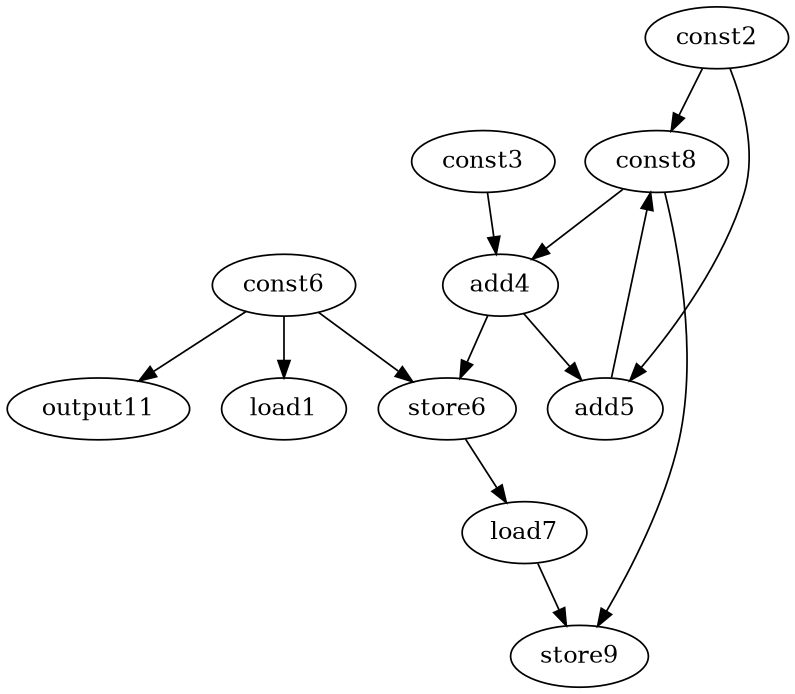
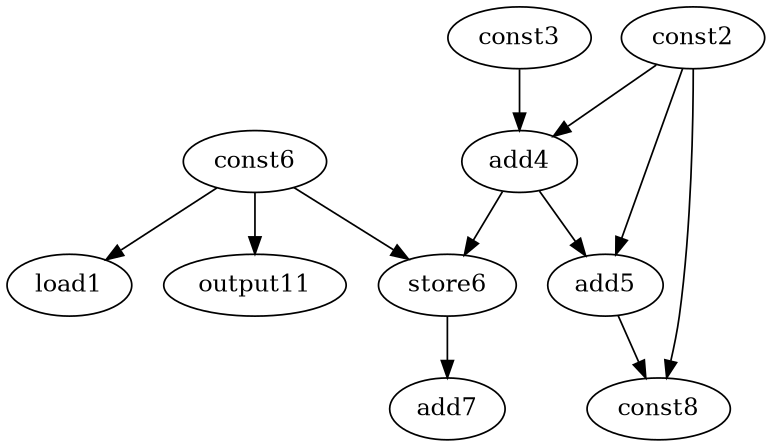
(584, 219) -> (612, 96)
(525, 533) -> (447, 409)
(580, 656) -> none
